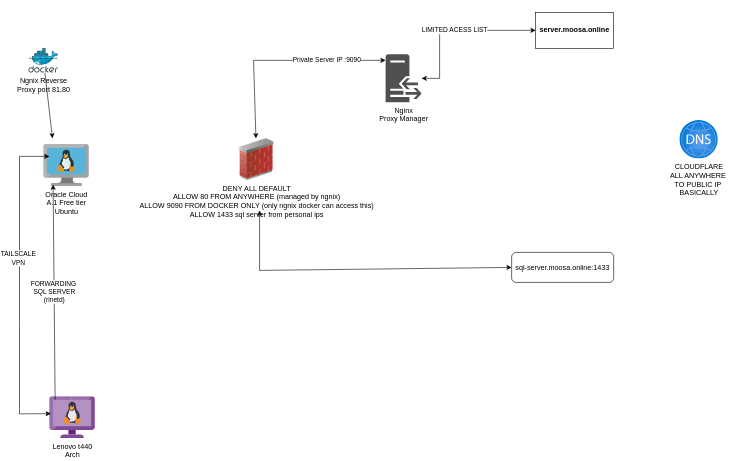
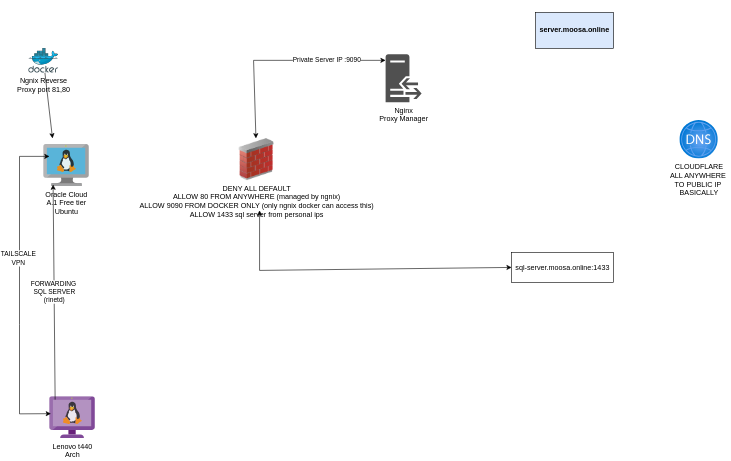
(455, 30) -> none
(575, 30) -> (575, 30)
(563, 267) -> (563, 267)
